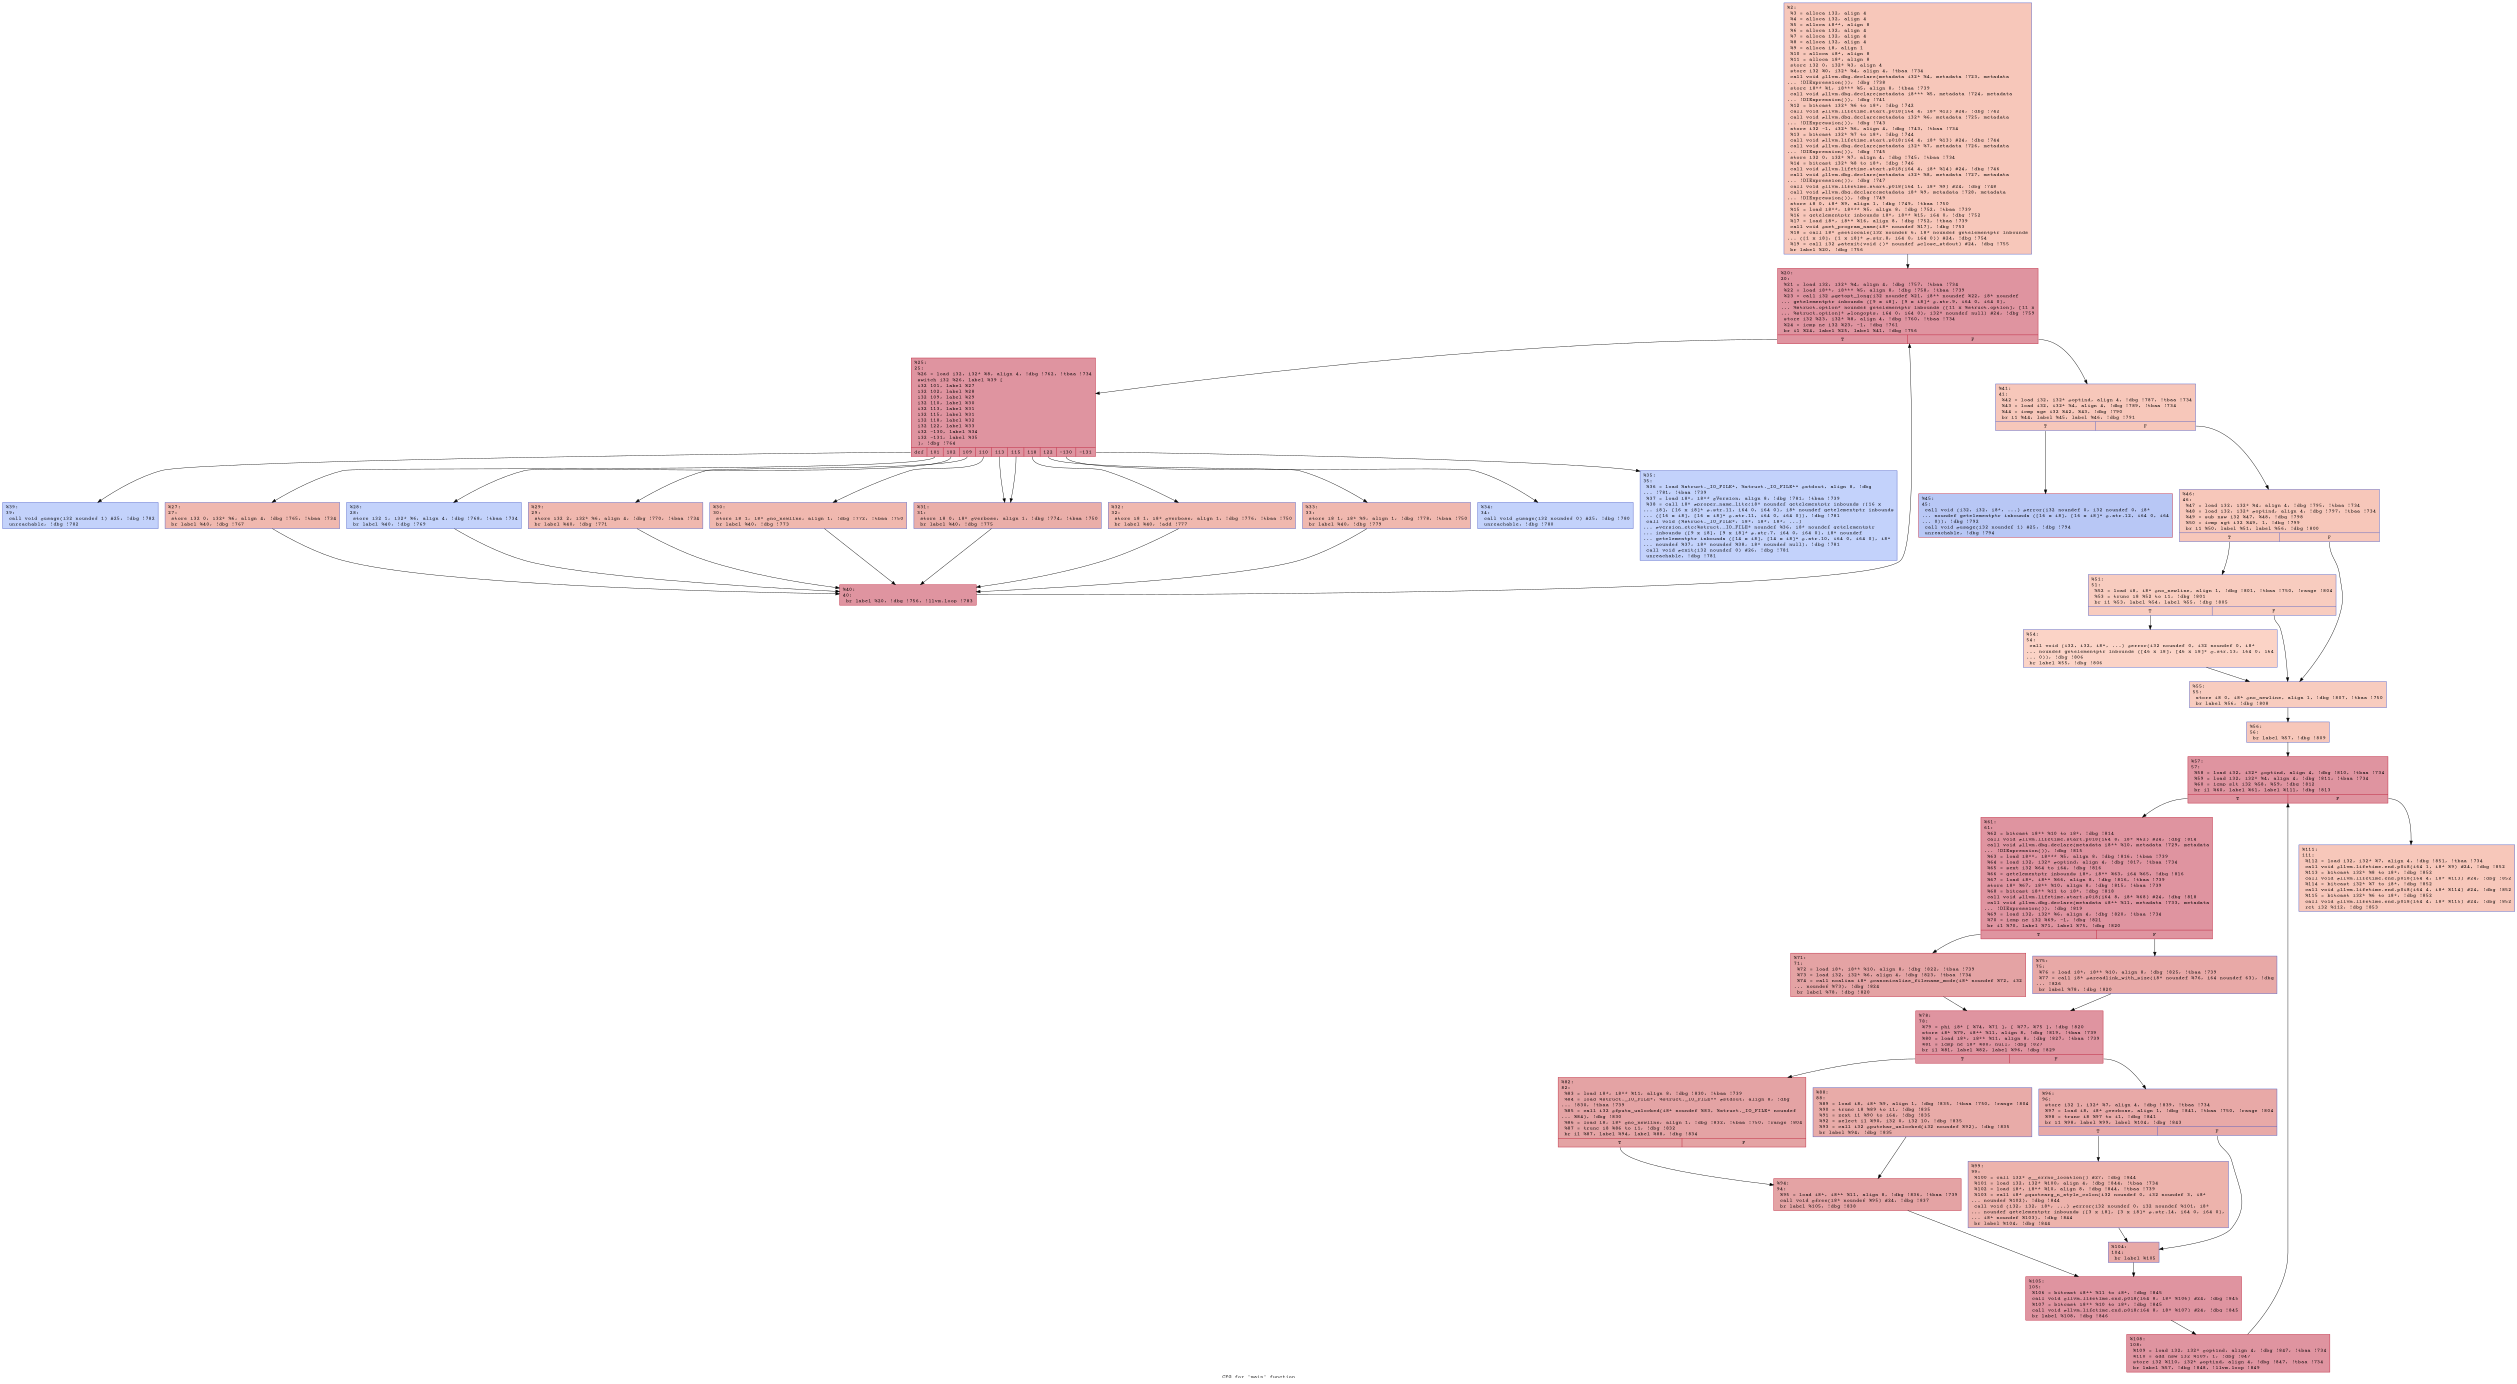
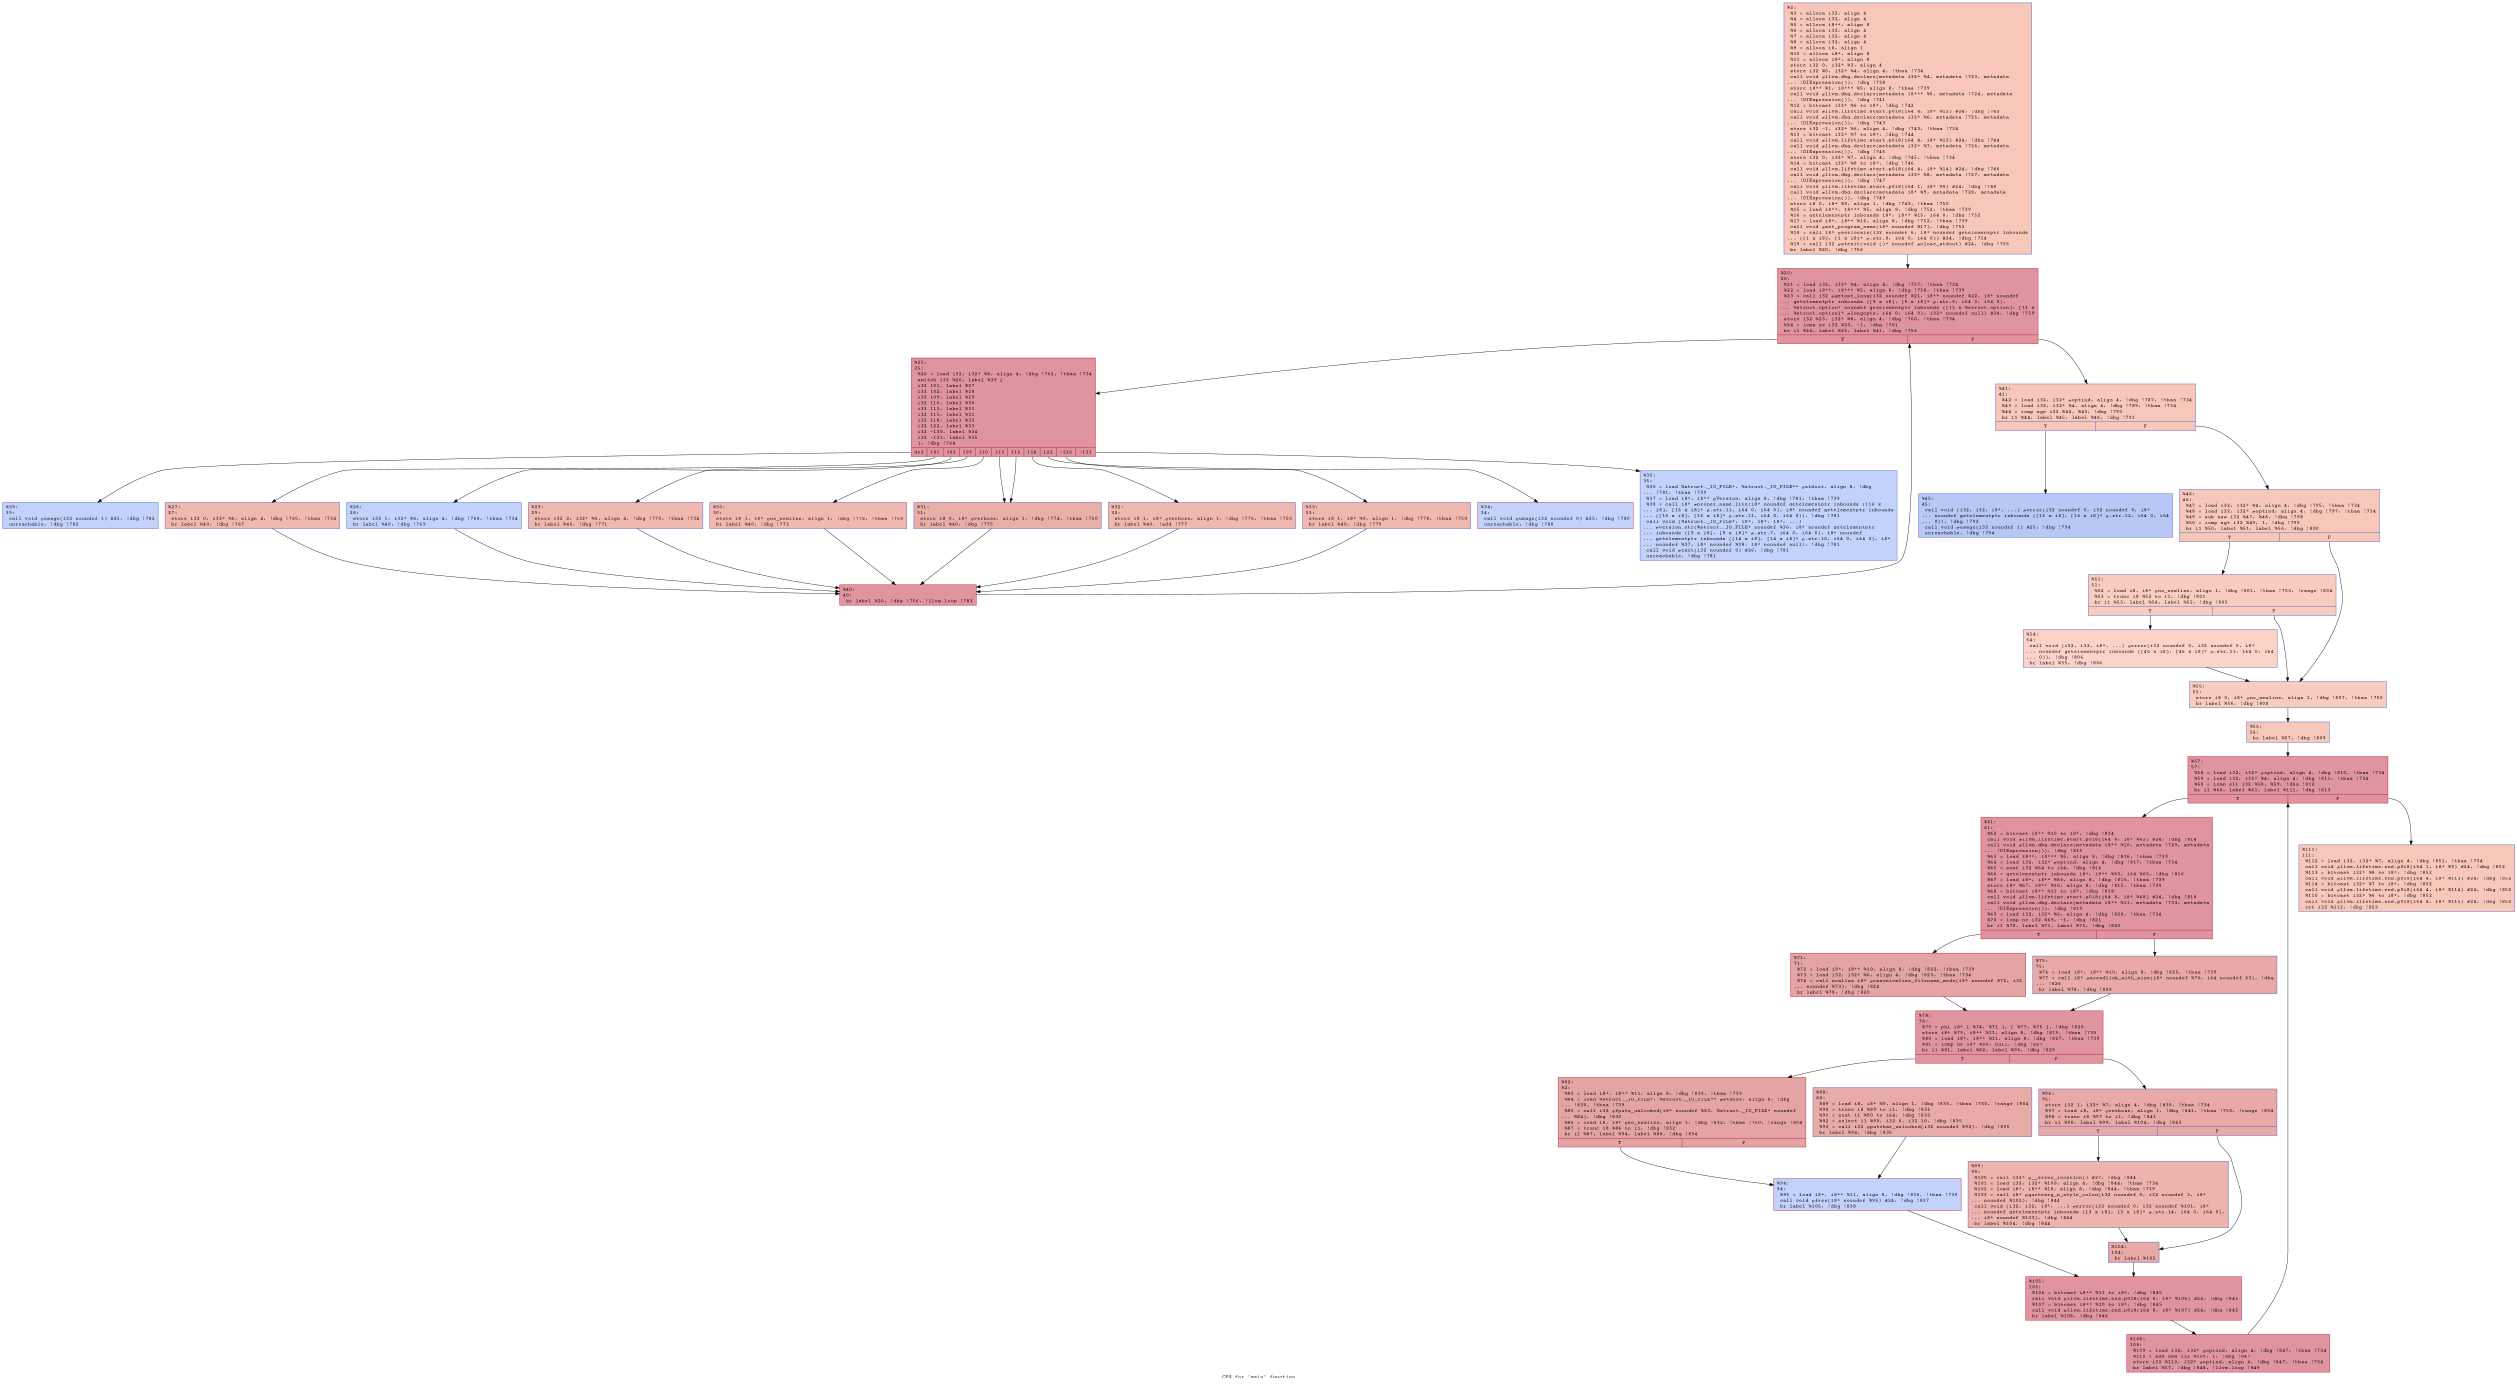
(1555, 516) -> (1555, 516)
(2046, 516) -> (2046, 516)
(1867, 1195) -> (1867, 1195)
